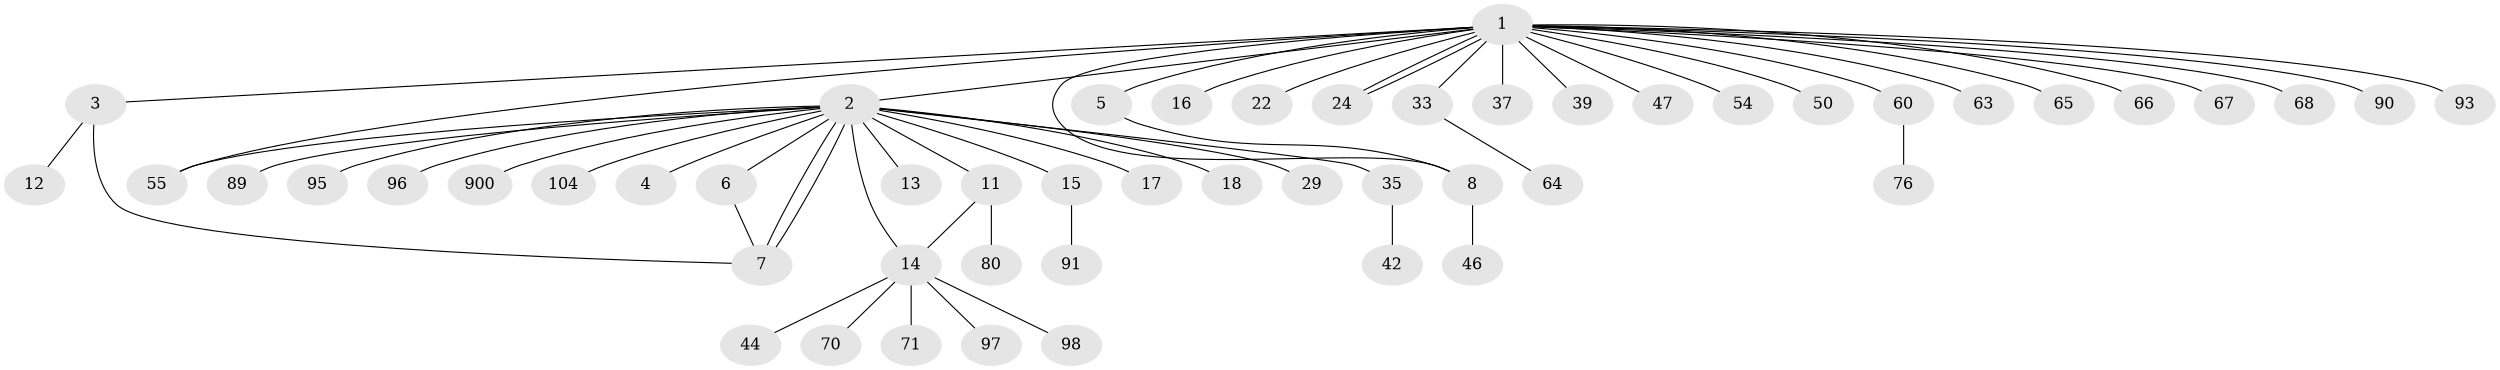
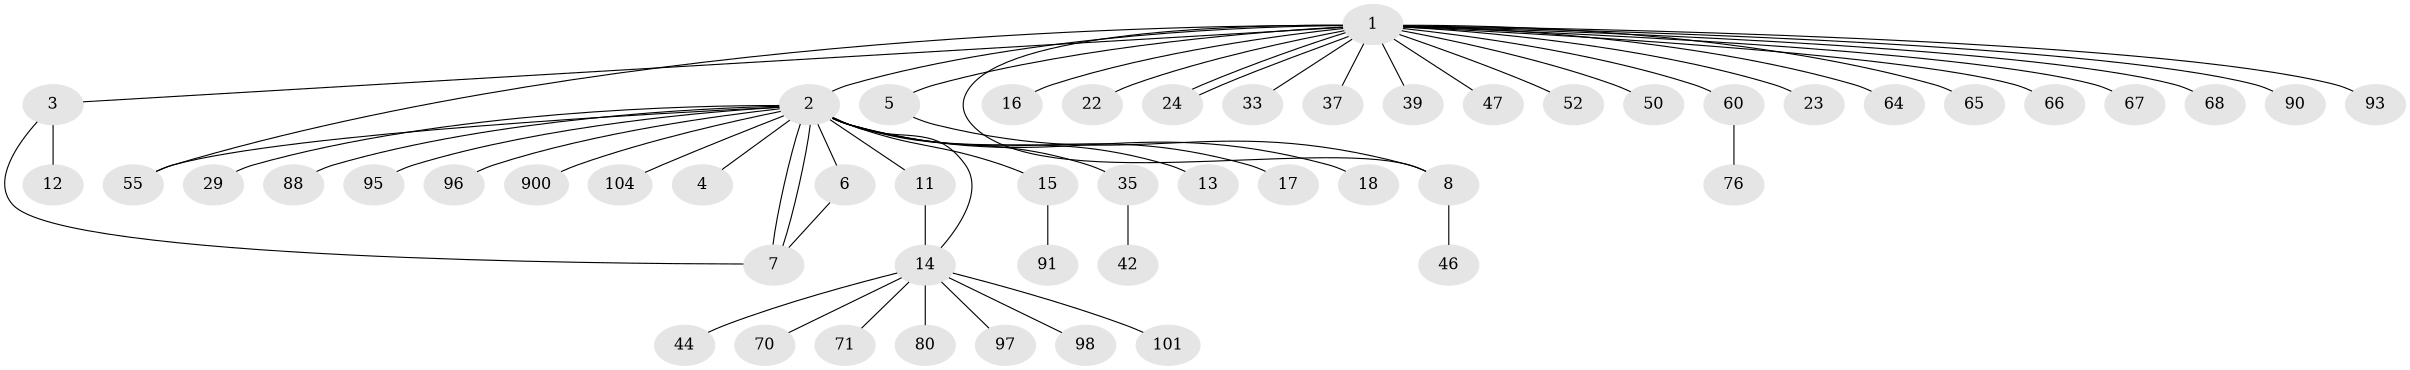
(1743, 105) -> (1574, 105)
(1984, 105) -> (1814, 105)
(1488, 145) -> (1710, 53)
(237, 185) -> (294, 185)
(991, 225) -> (925, 305)
none -> (1168, 345)
